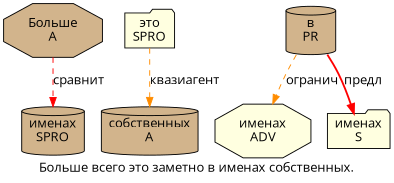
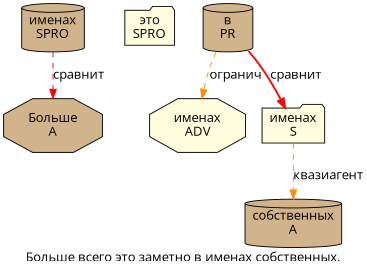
(150, 73) -> (293, 166)
(53, 77) -> (53, 71)
(363, 81) -> (296, 75)
